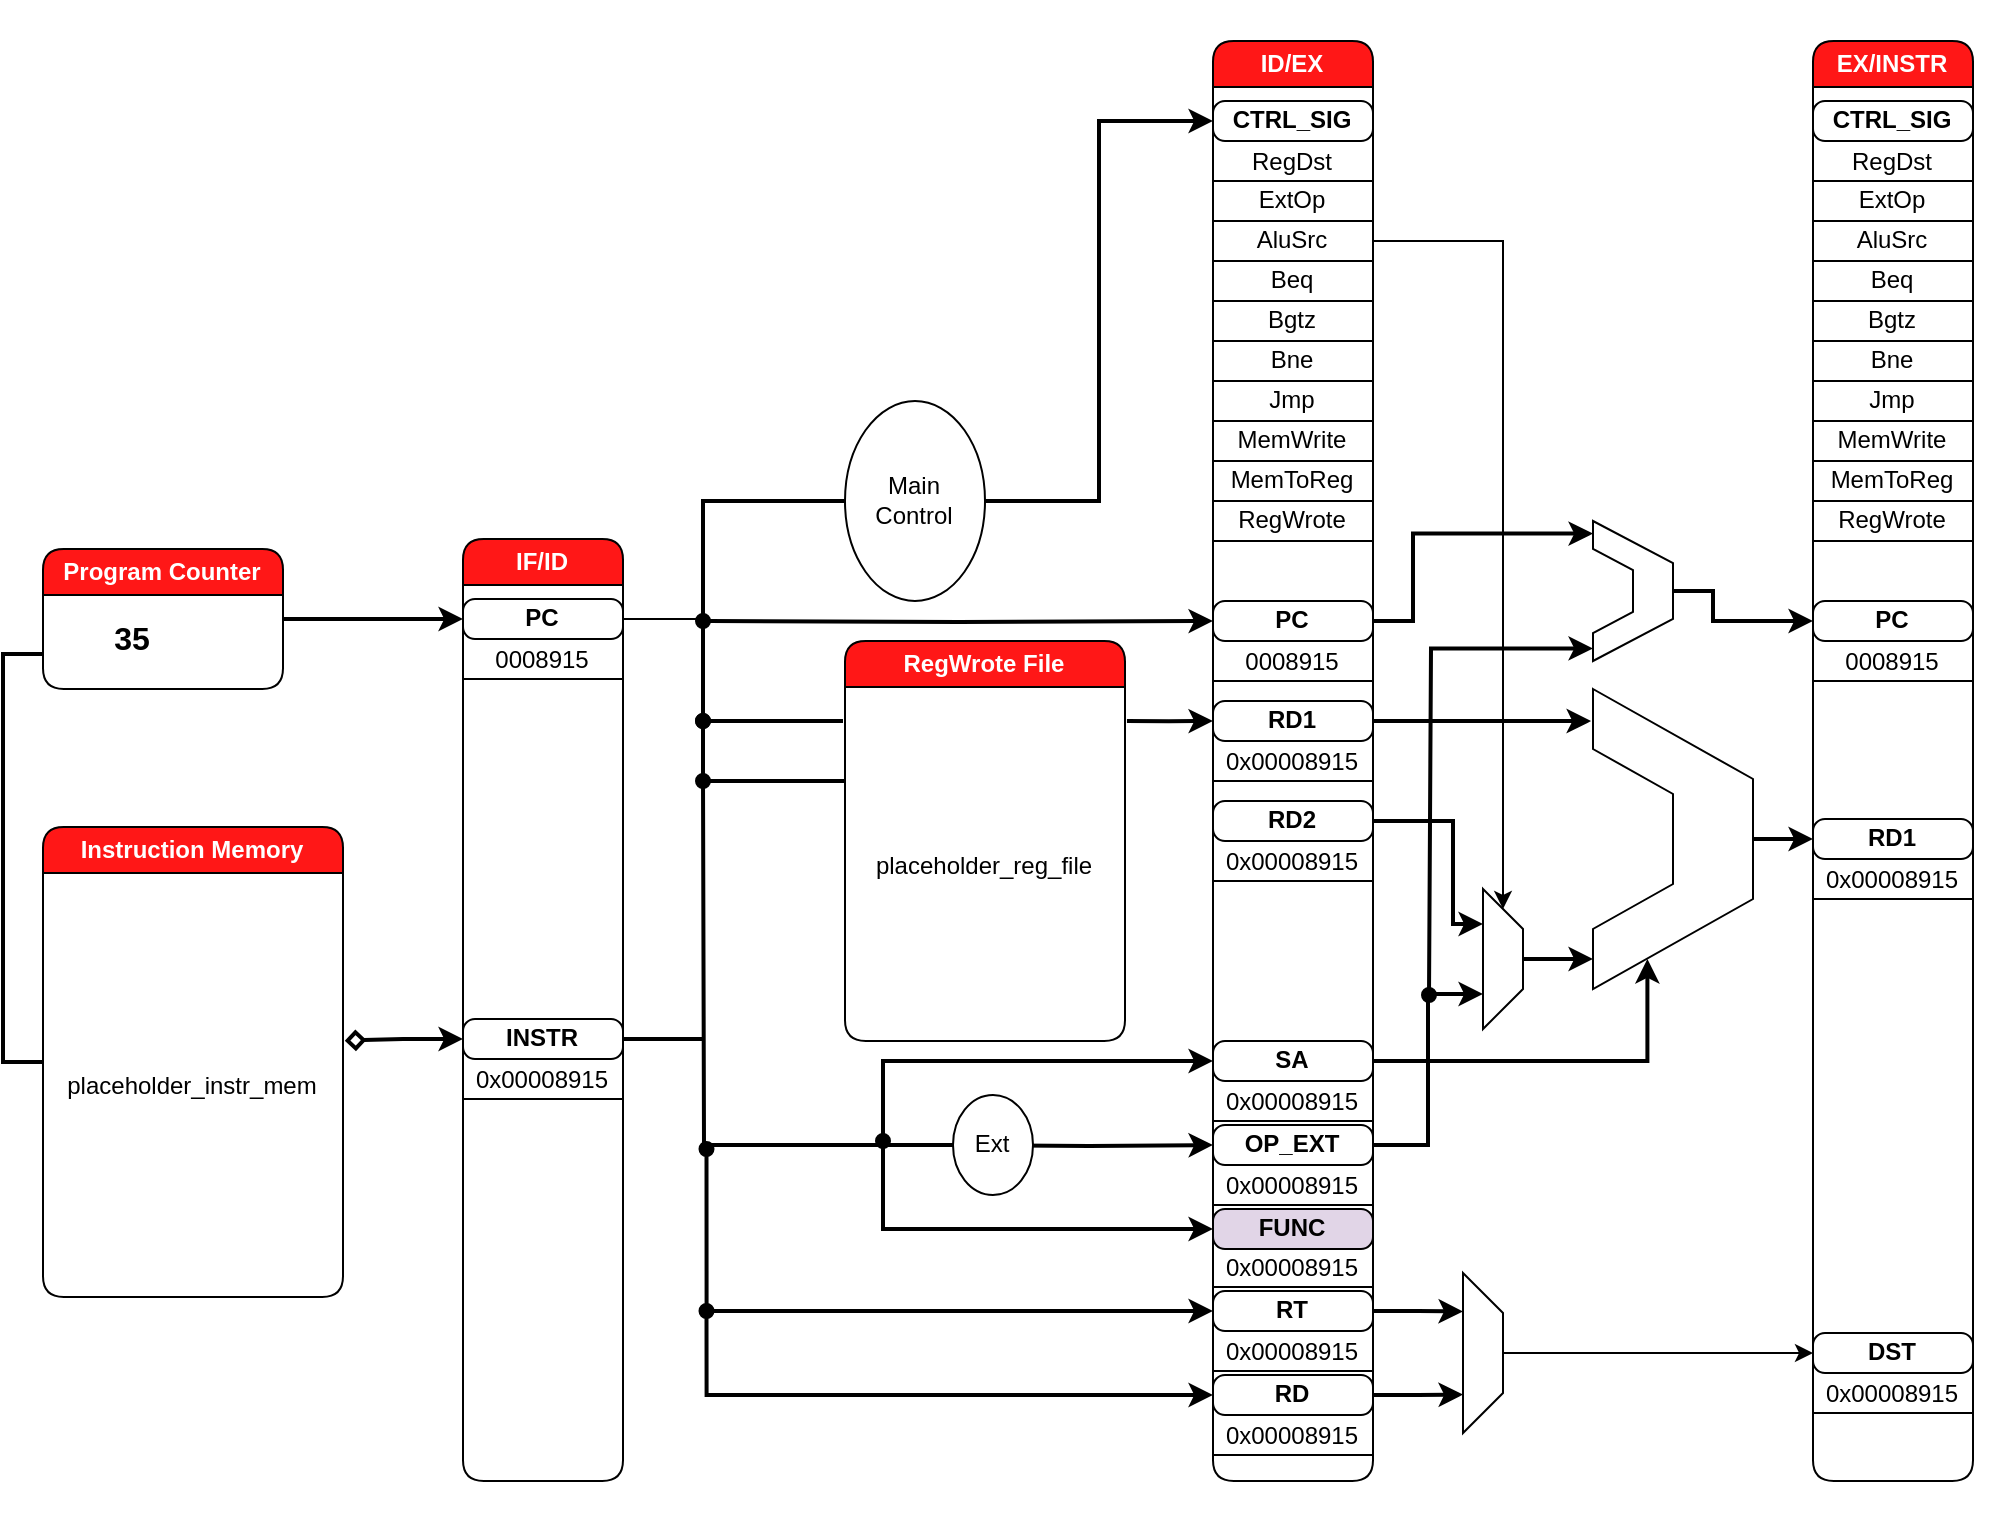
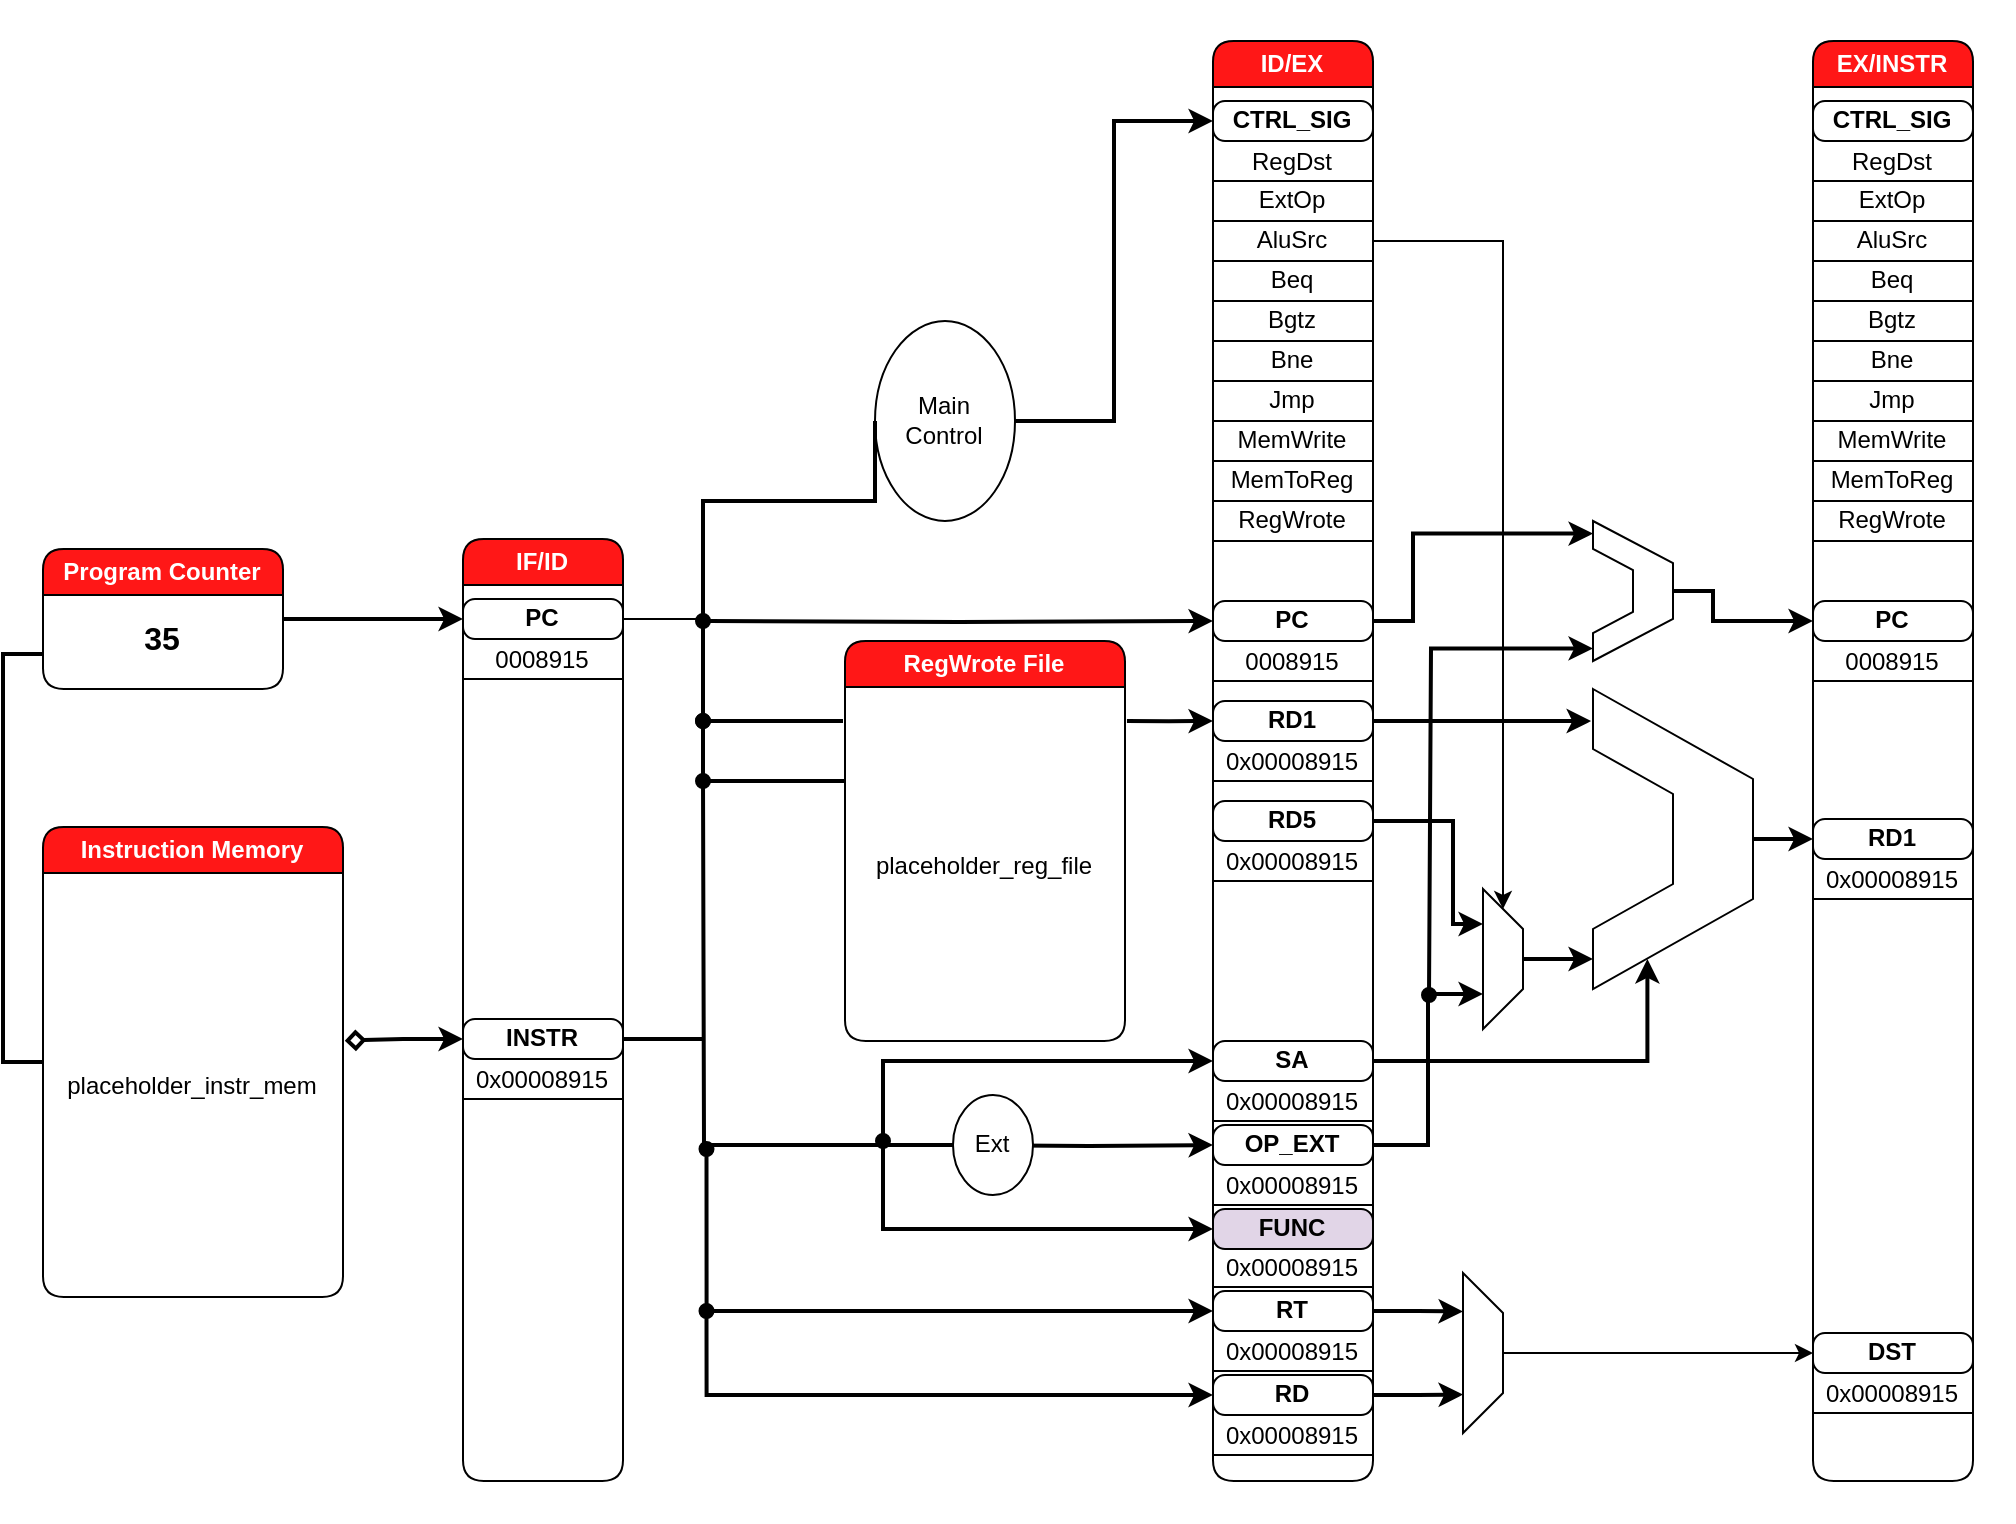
(915, 501) -> (945, 421)
(133, 639) -> (163, 639)
(1293, 821) -> (1293, 821)
